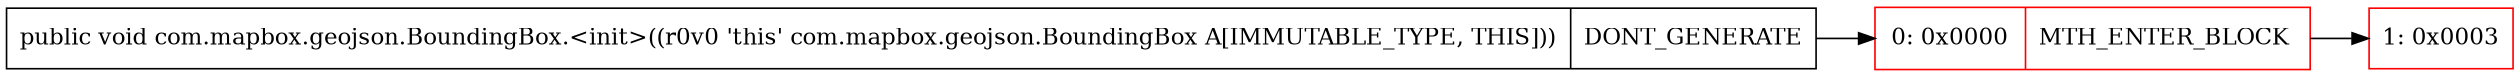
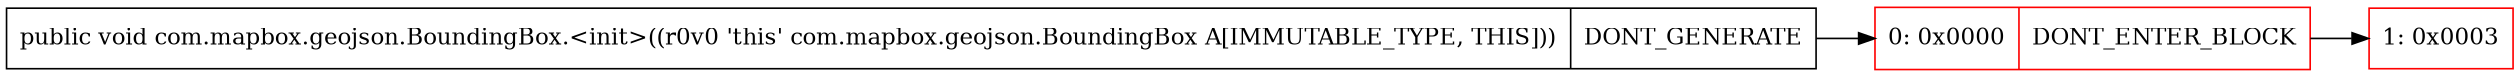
(2165, 38) -> (2165, 38)
